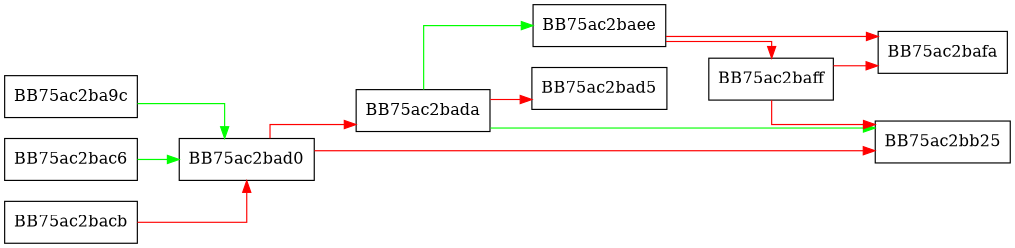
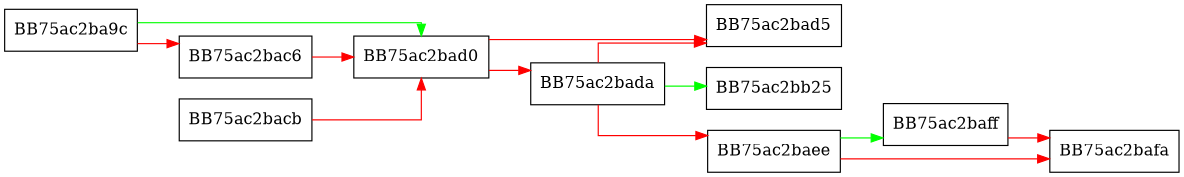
(441, 26) -> (632, 136)
(721, 42) -> (856, 138)
none -> (152, 44)
(805, 125) -> none
(589, 151) -> (592, 40)
(152, 159) -> (327, 57)
